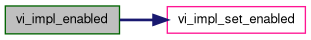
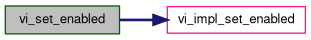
(62, 20) -> (62, 20)
